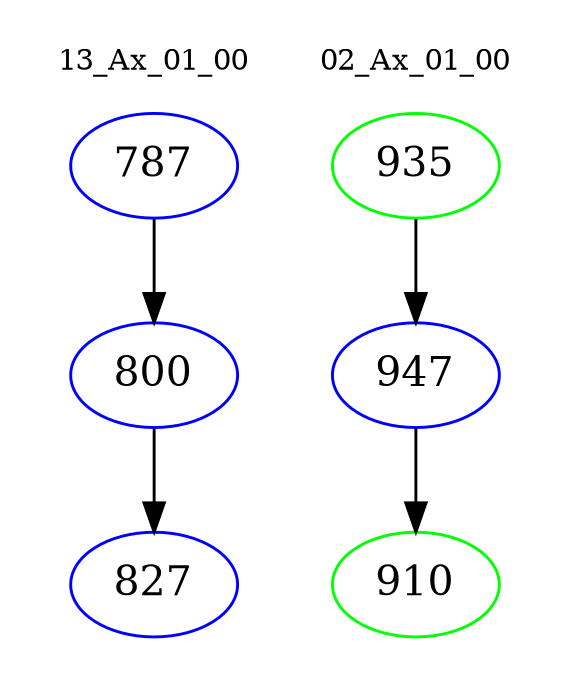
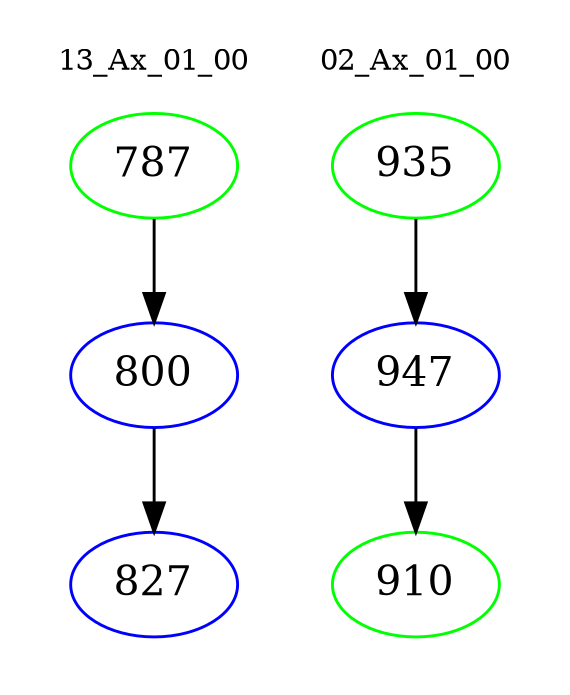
(154, 166) -> (154, 166)
